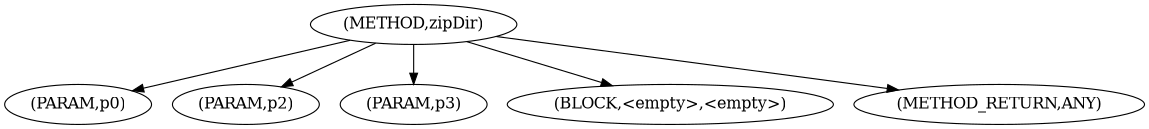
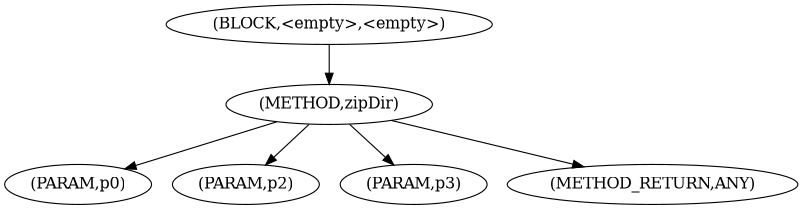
(534, 62) -> (329, 59)
